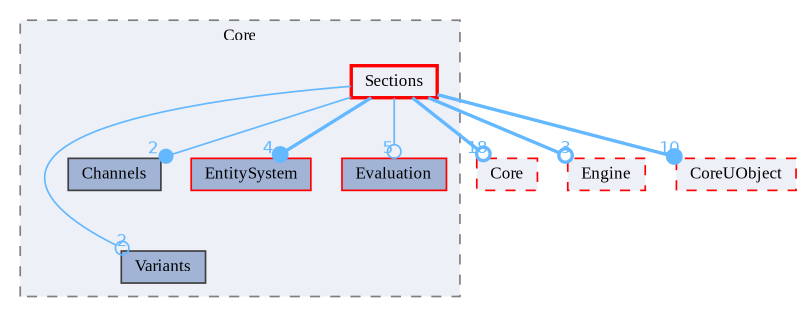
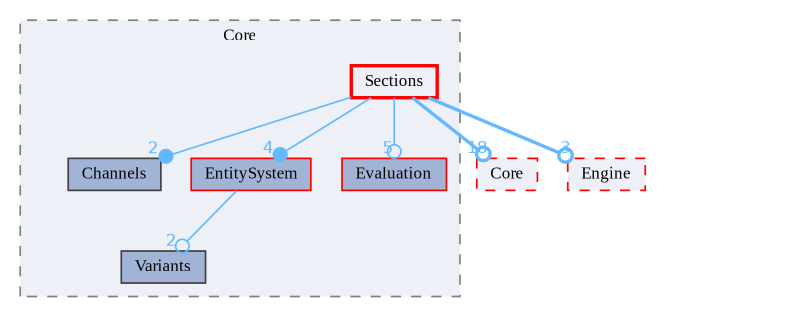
(136, 118) -> (212, 216)
(329, 124) -> (329, 124)
(736, 174) -> none
